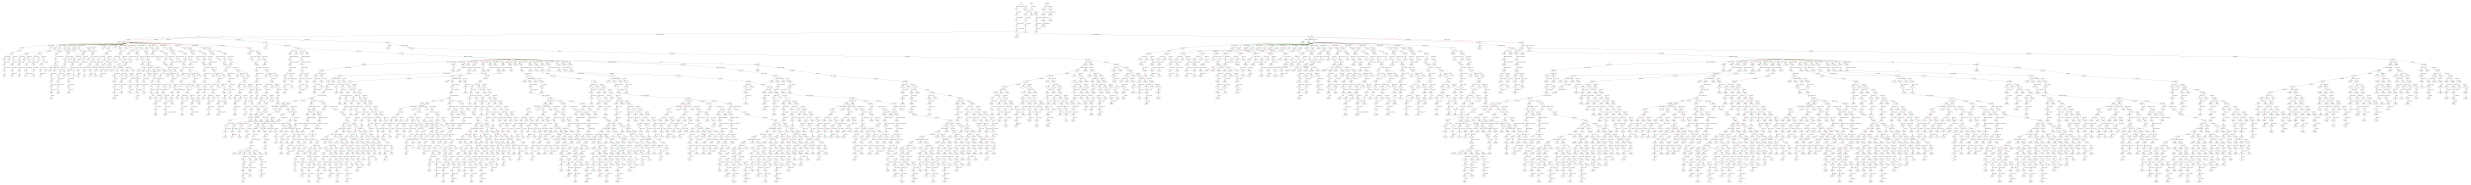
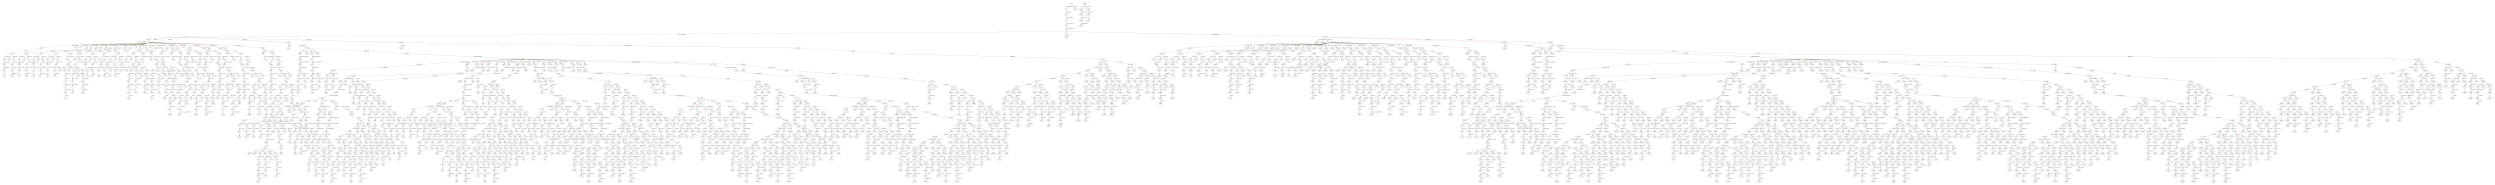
(91, 45) -> (113, 44)
(2291, 111) -> (2312, 112)
